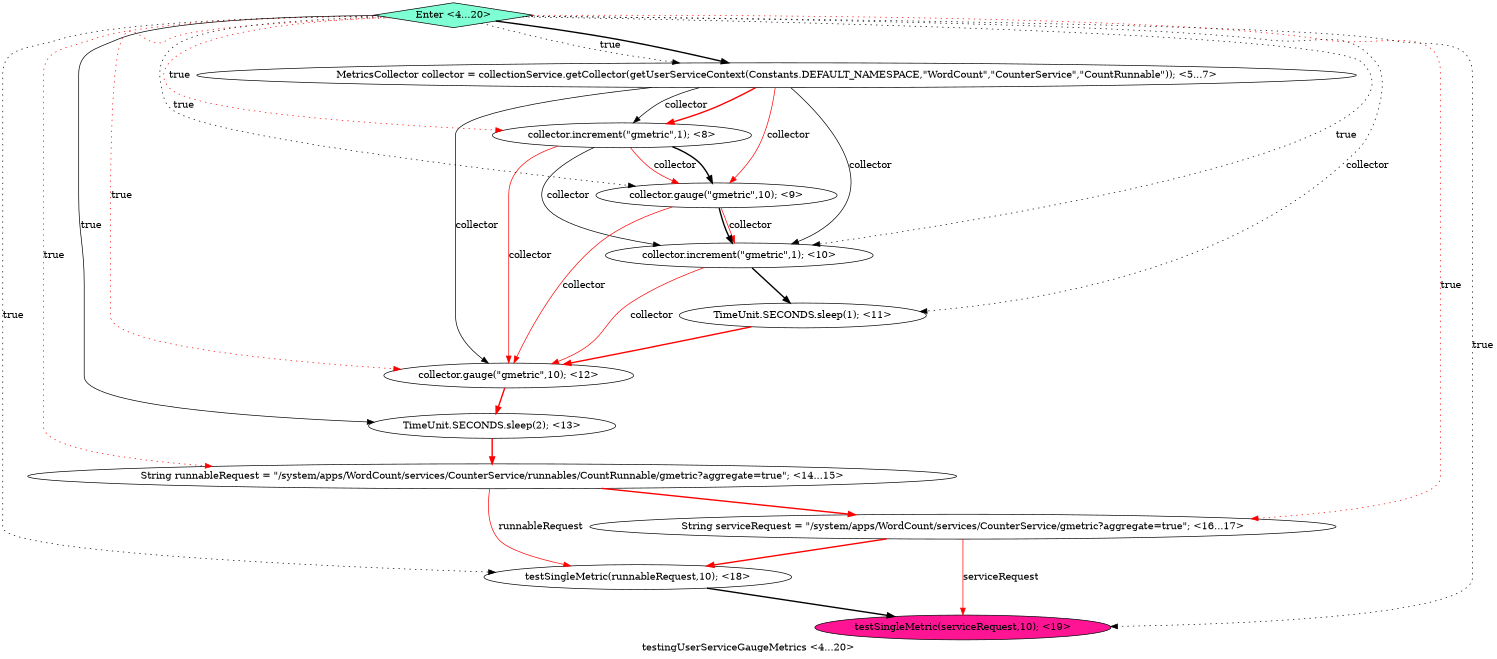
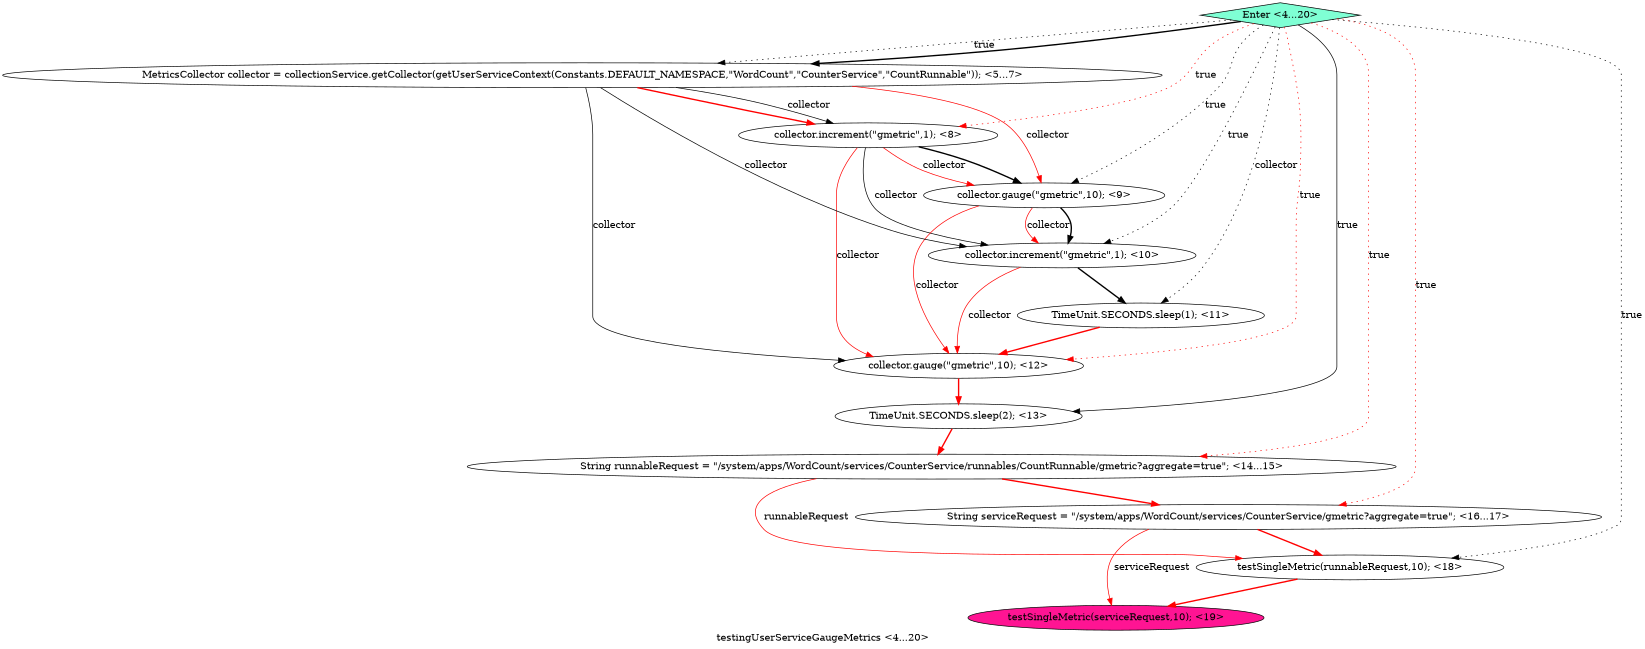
(1441, 45) -> none
(797, 602) -> (1236, 592)
